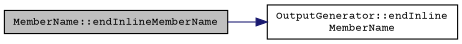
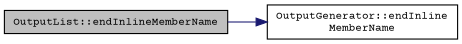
(116, 22) -> (116, 22)
